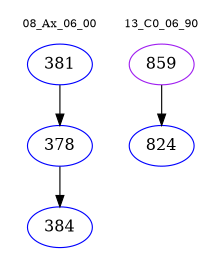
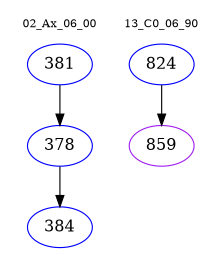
(60, 24) -> (60, 24)
(162, 100) -> (162, 100)
